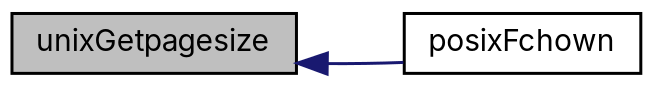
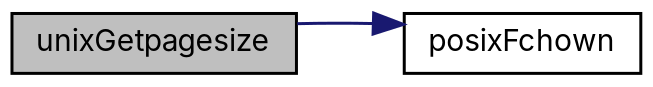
(365, 63) -> (335, 23)
